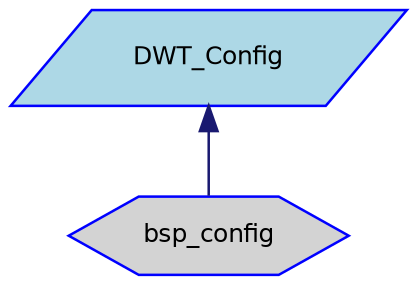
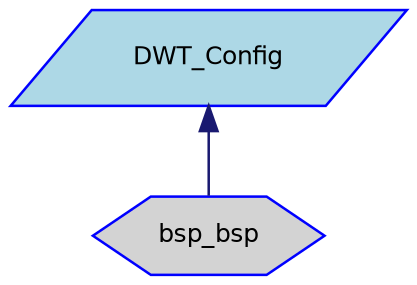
(209, 236) -> (209, 236)
